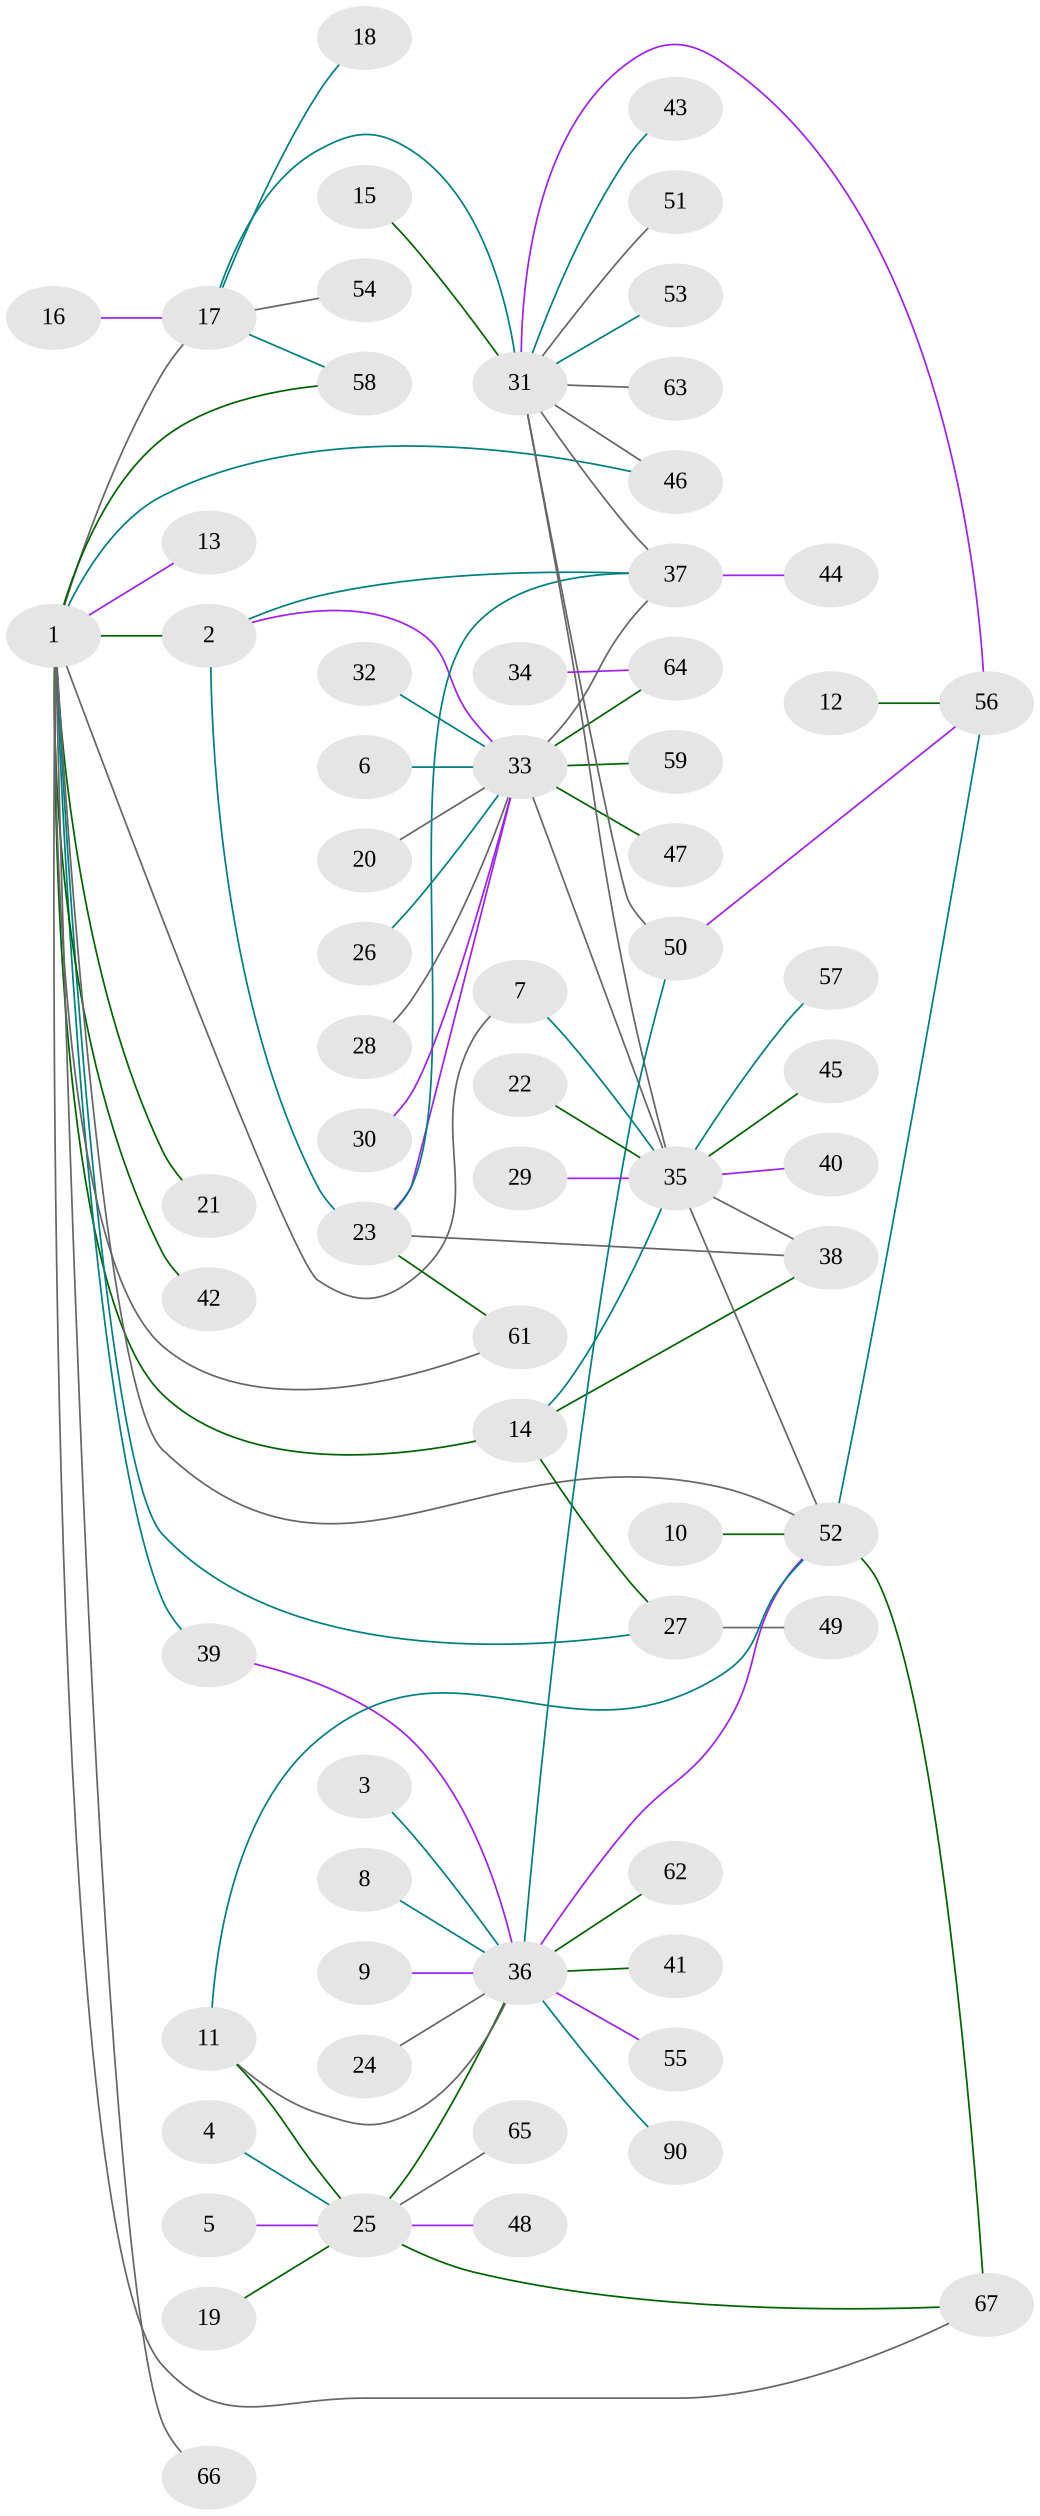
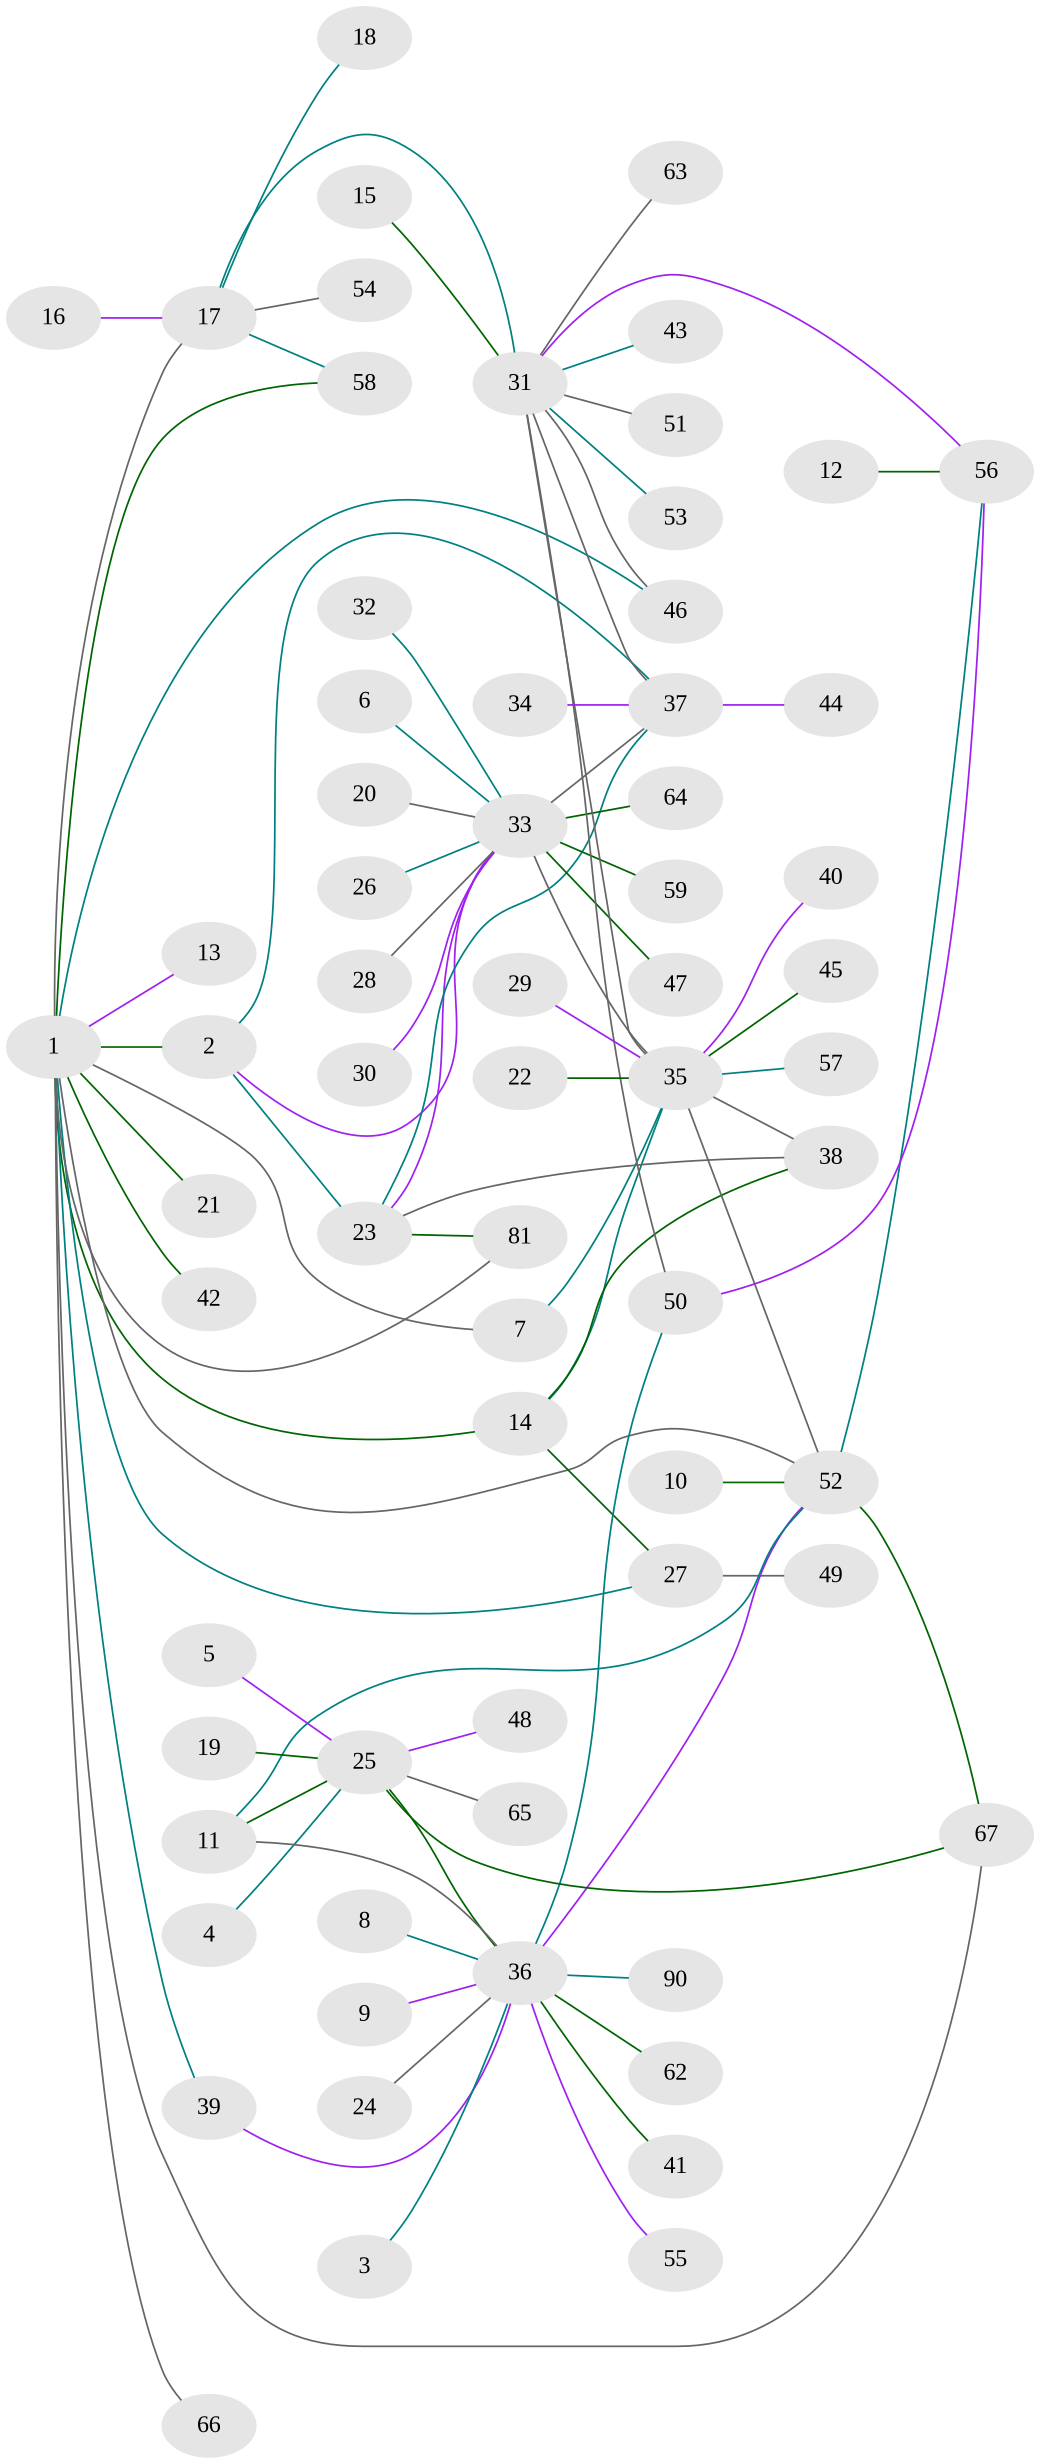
(610, 671) -> (598, 705)
(520, 1337) -> (520, 1237)
